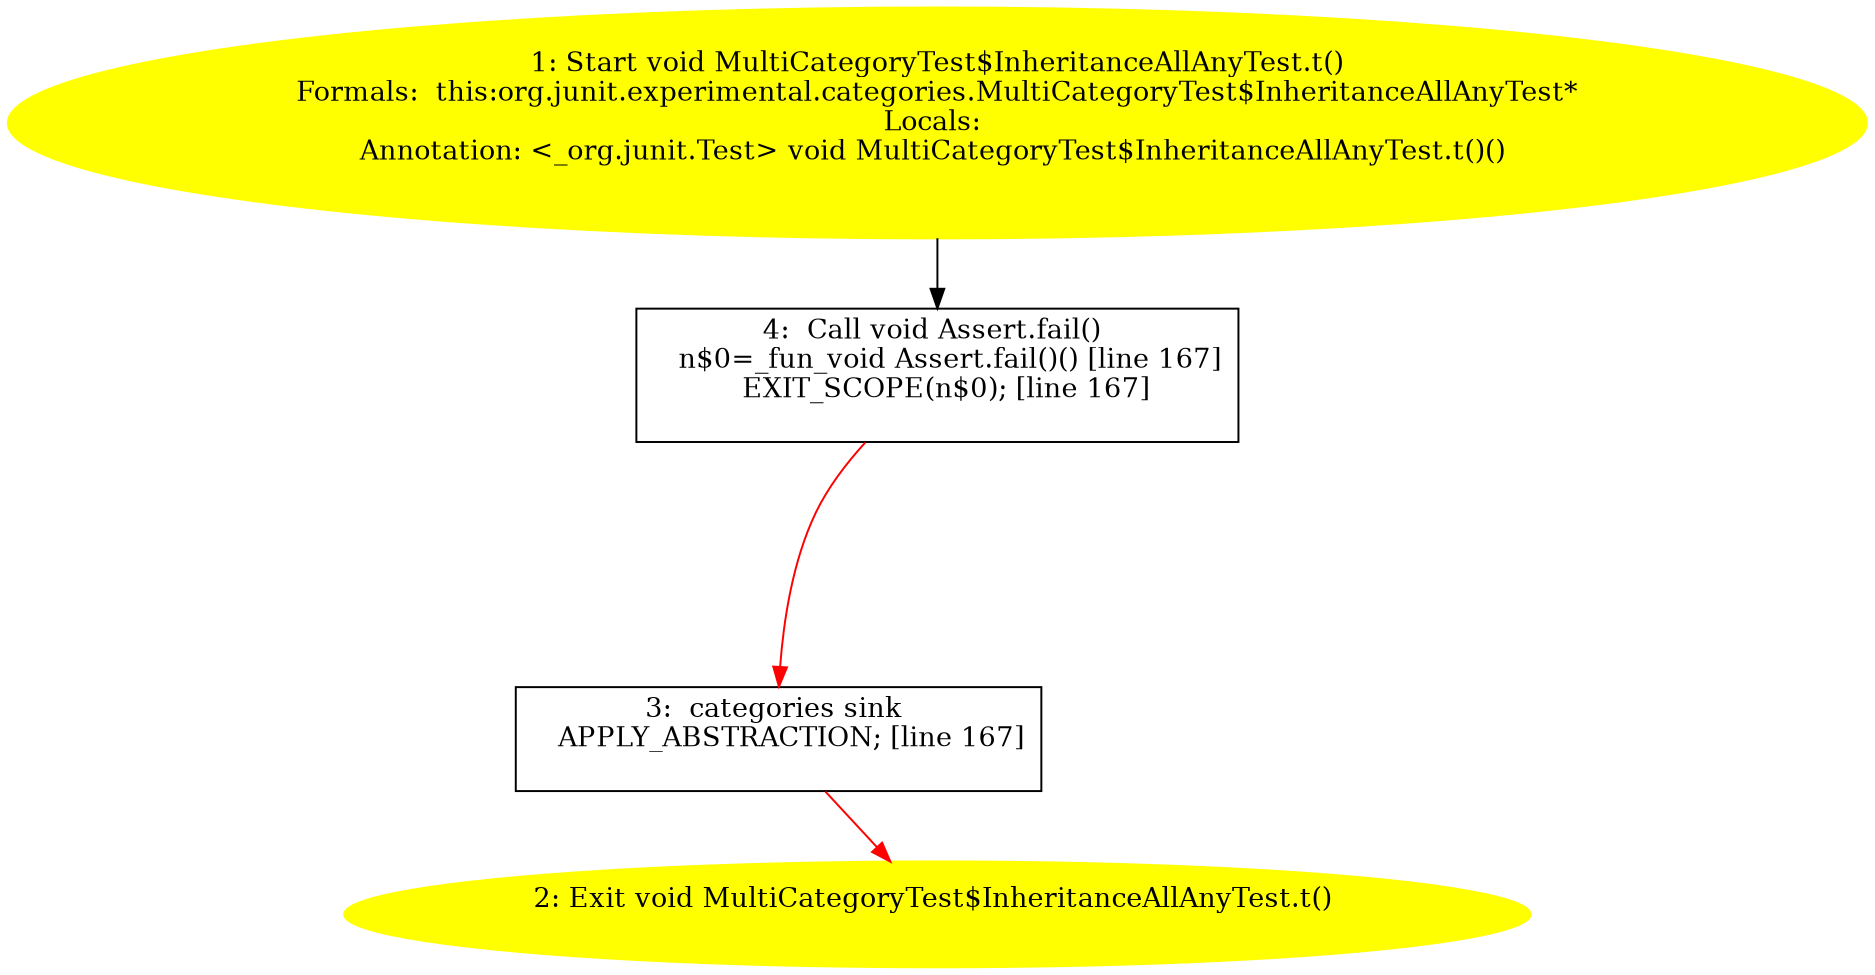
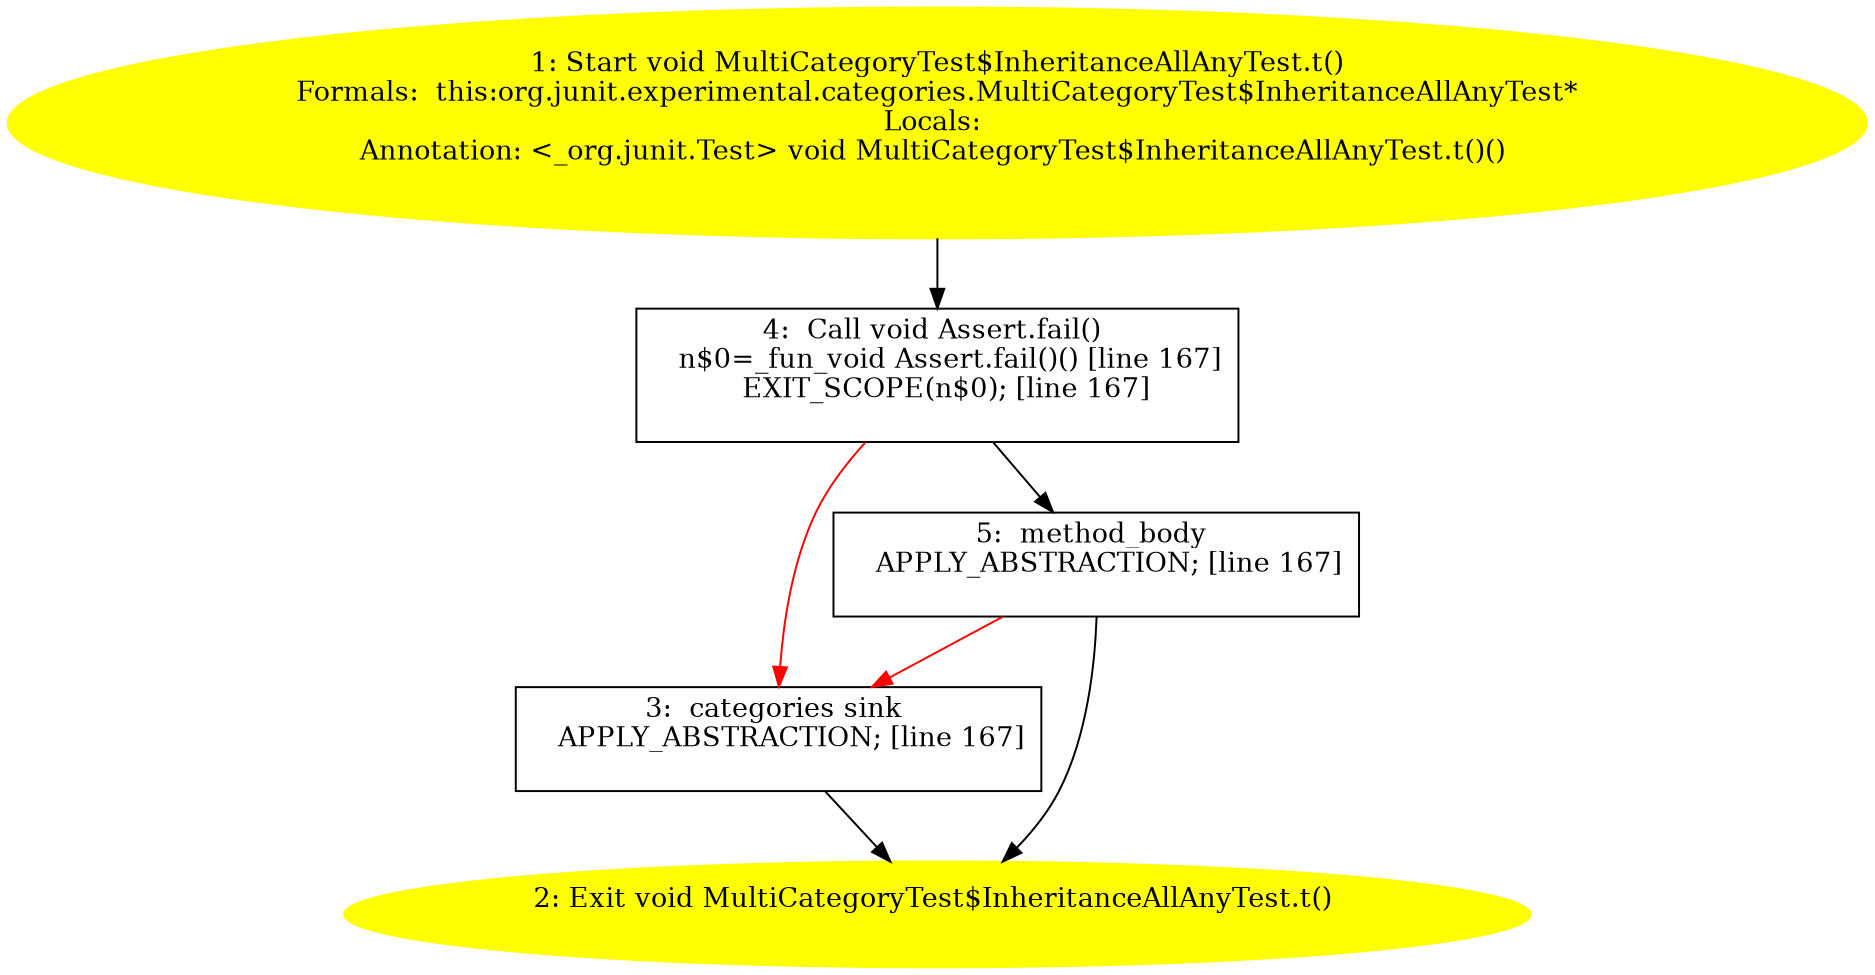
none -> (1096, 565)
(851, 819) -> (851, 819)
